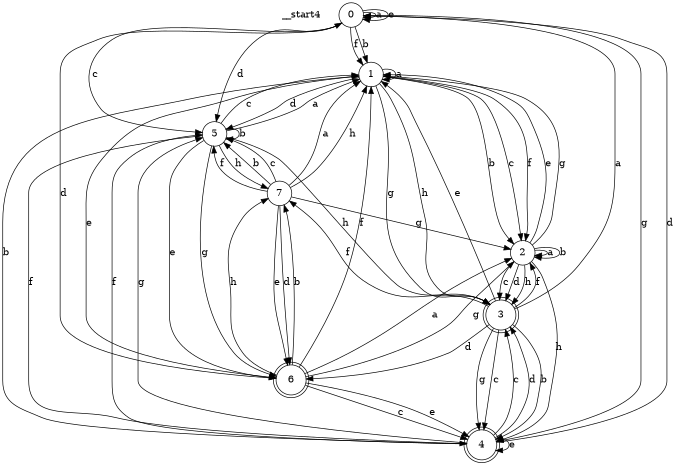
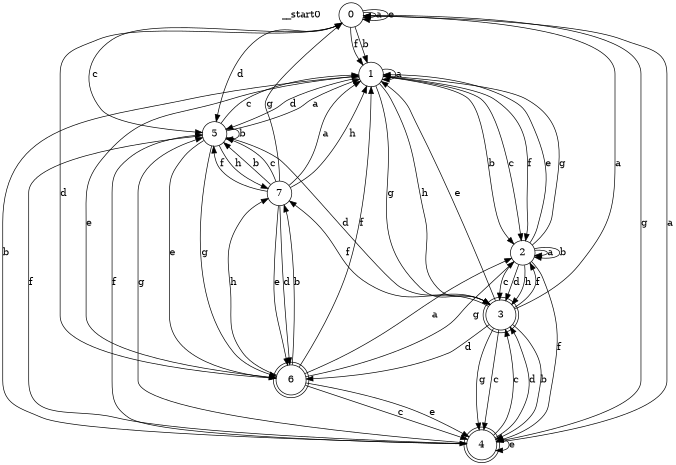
(301, 15) -> (301, 15)
(398, 222) -> (268, 96)
(346, 223) -> (346, 223)
(670, 223) -> (670, 223)
(559, 347) -> (559, 347)
